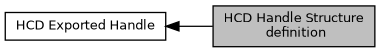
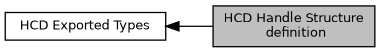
(85, 26) -> (85, 26)
